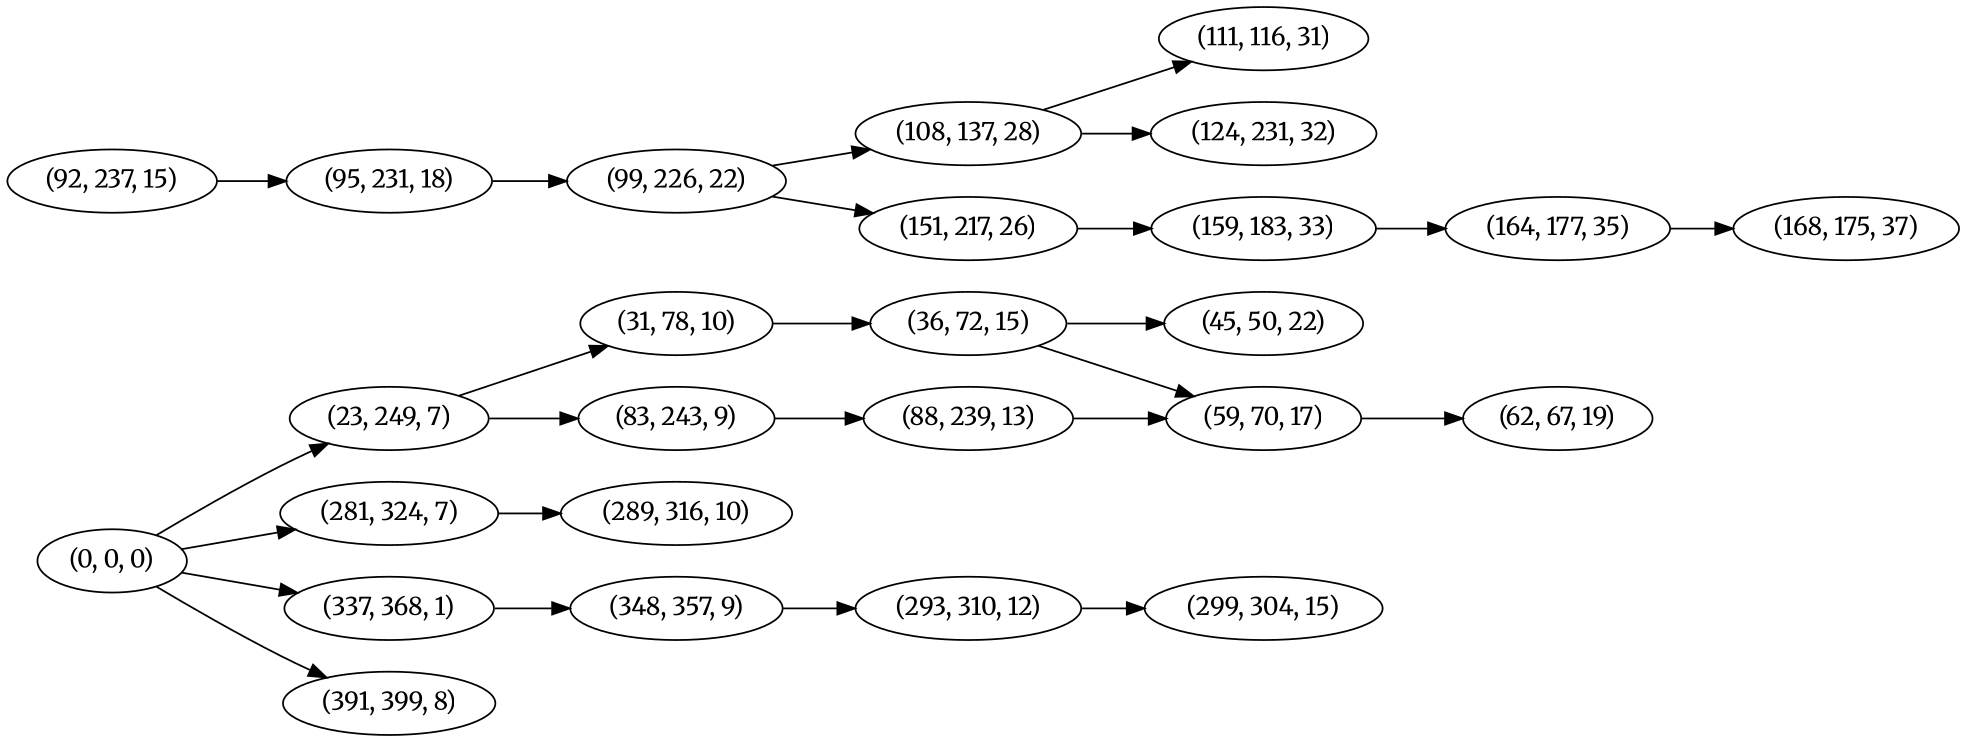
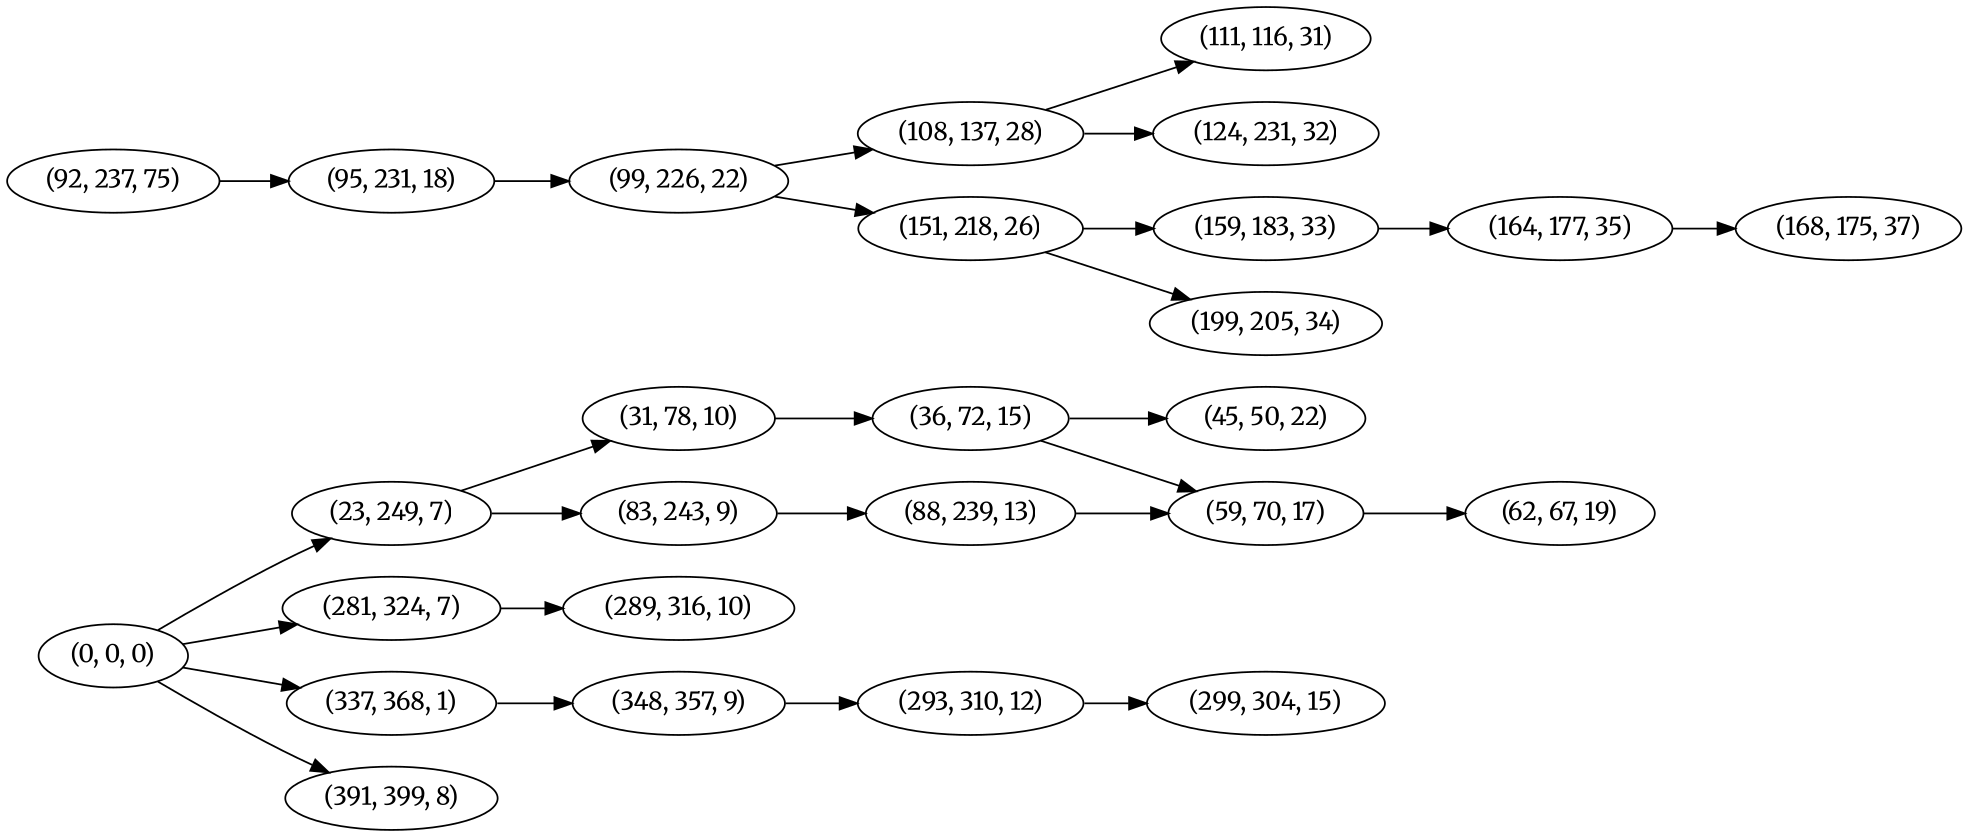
(112, 181) -> (113, 181)
(968, 229) -> (971, 229)
none -> (1266, 324)
